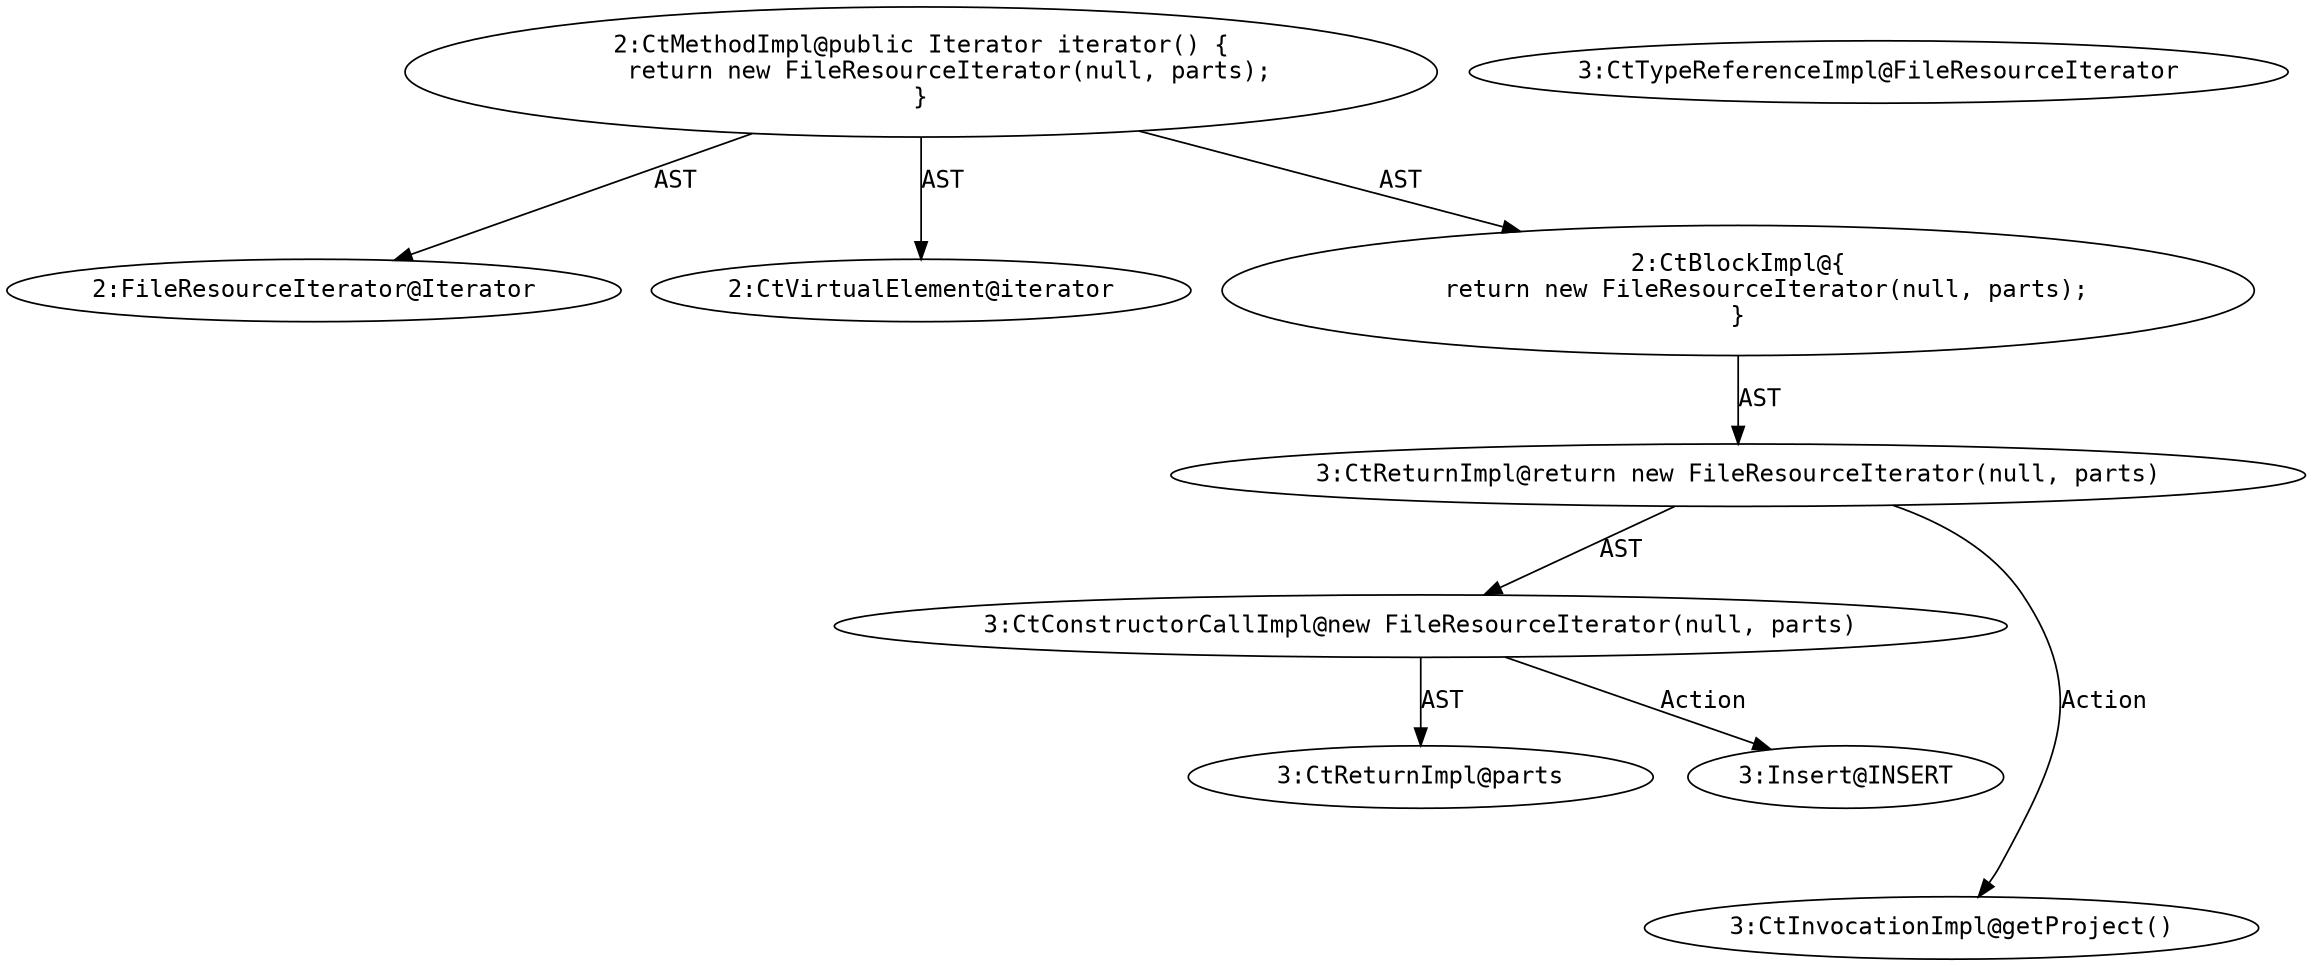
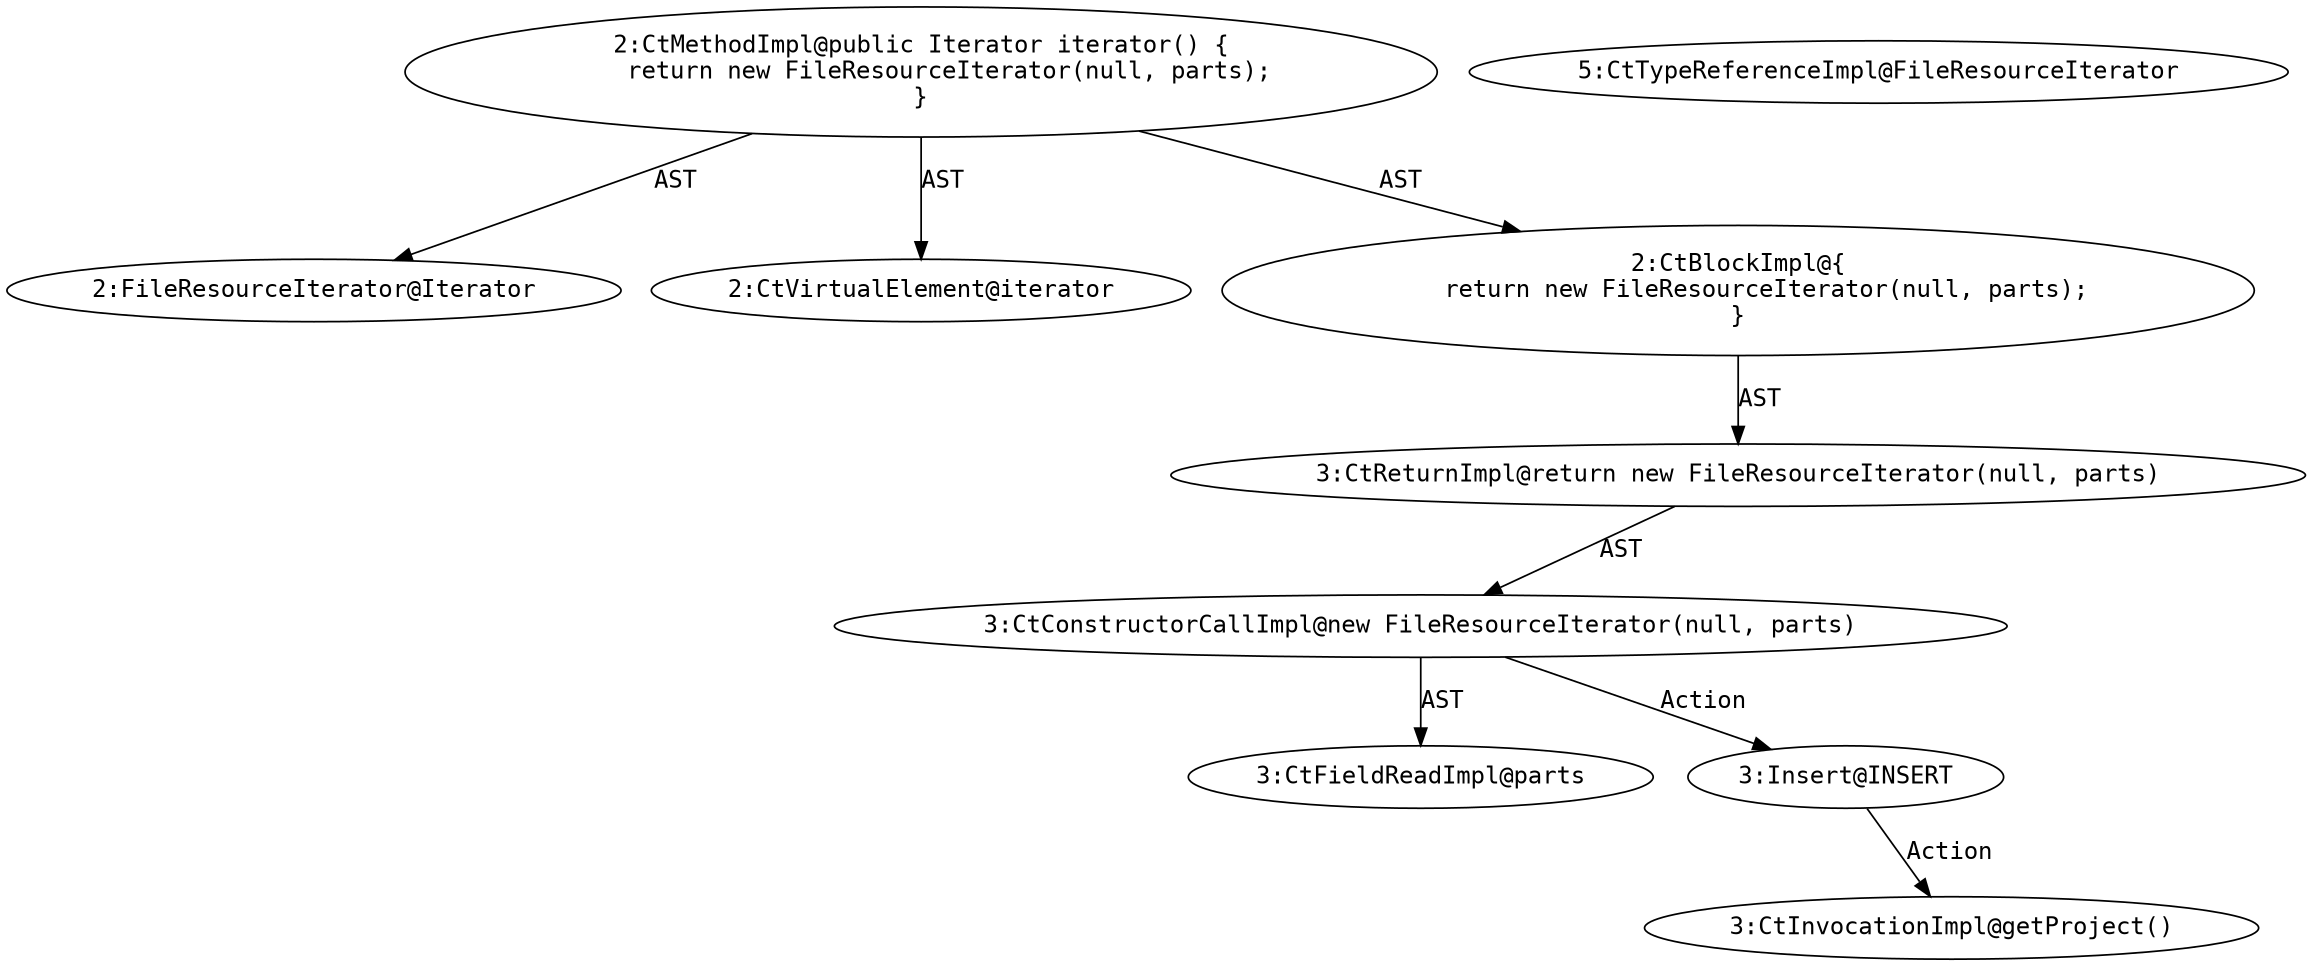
(1879, 72) -> (1879, 72)
(2055, 663) -> (1893, 845)
(1421, 777) -> (1421, 777)
